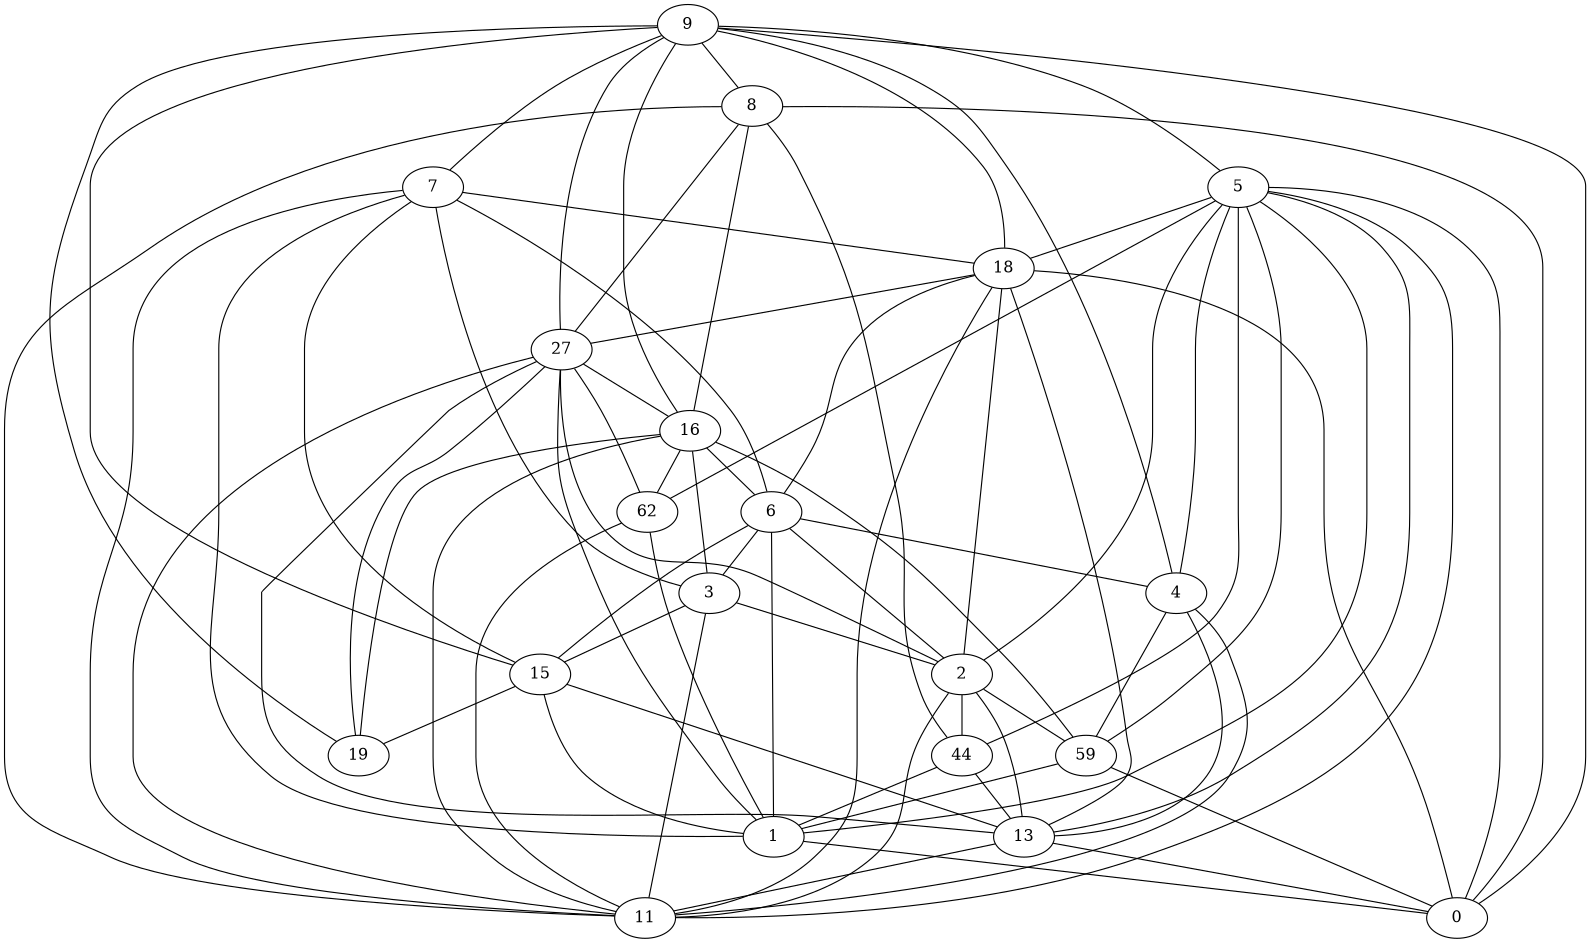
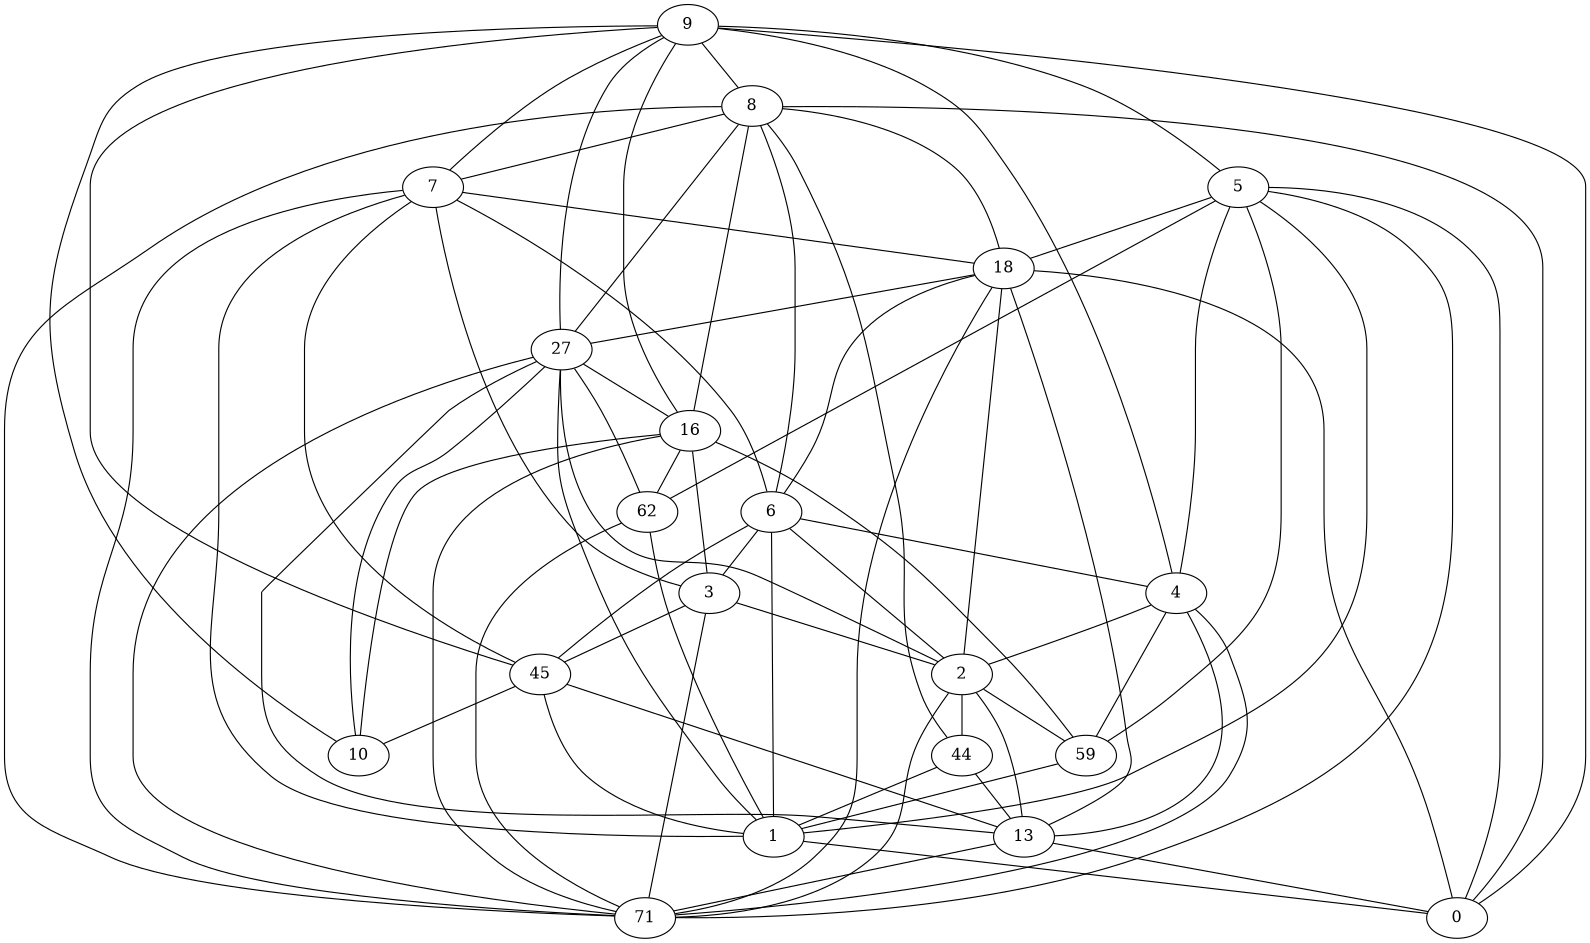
(900, 97) -> (916, 143)
none -> (593, 147)
(1149, 456) -> (1070, 636)
(732, 472) -> (795, 298)
(1239, 546) -> none
(1405, 574) -> none
(540, 674) -> (540, 674)
(359, 756) -> (359, 756)
(1272, 837) -> none
(645, 918) -> (645, 918)
